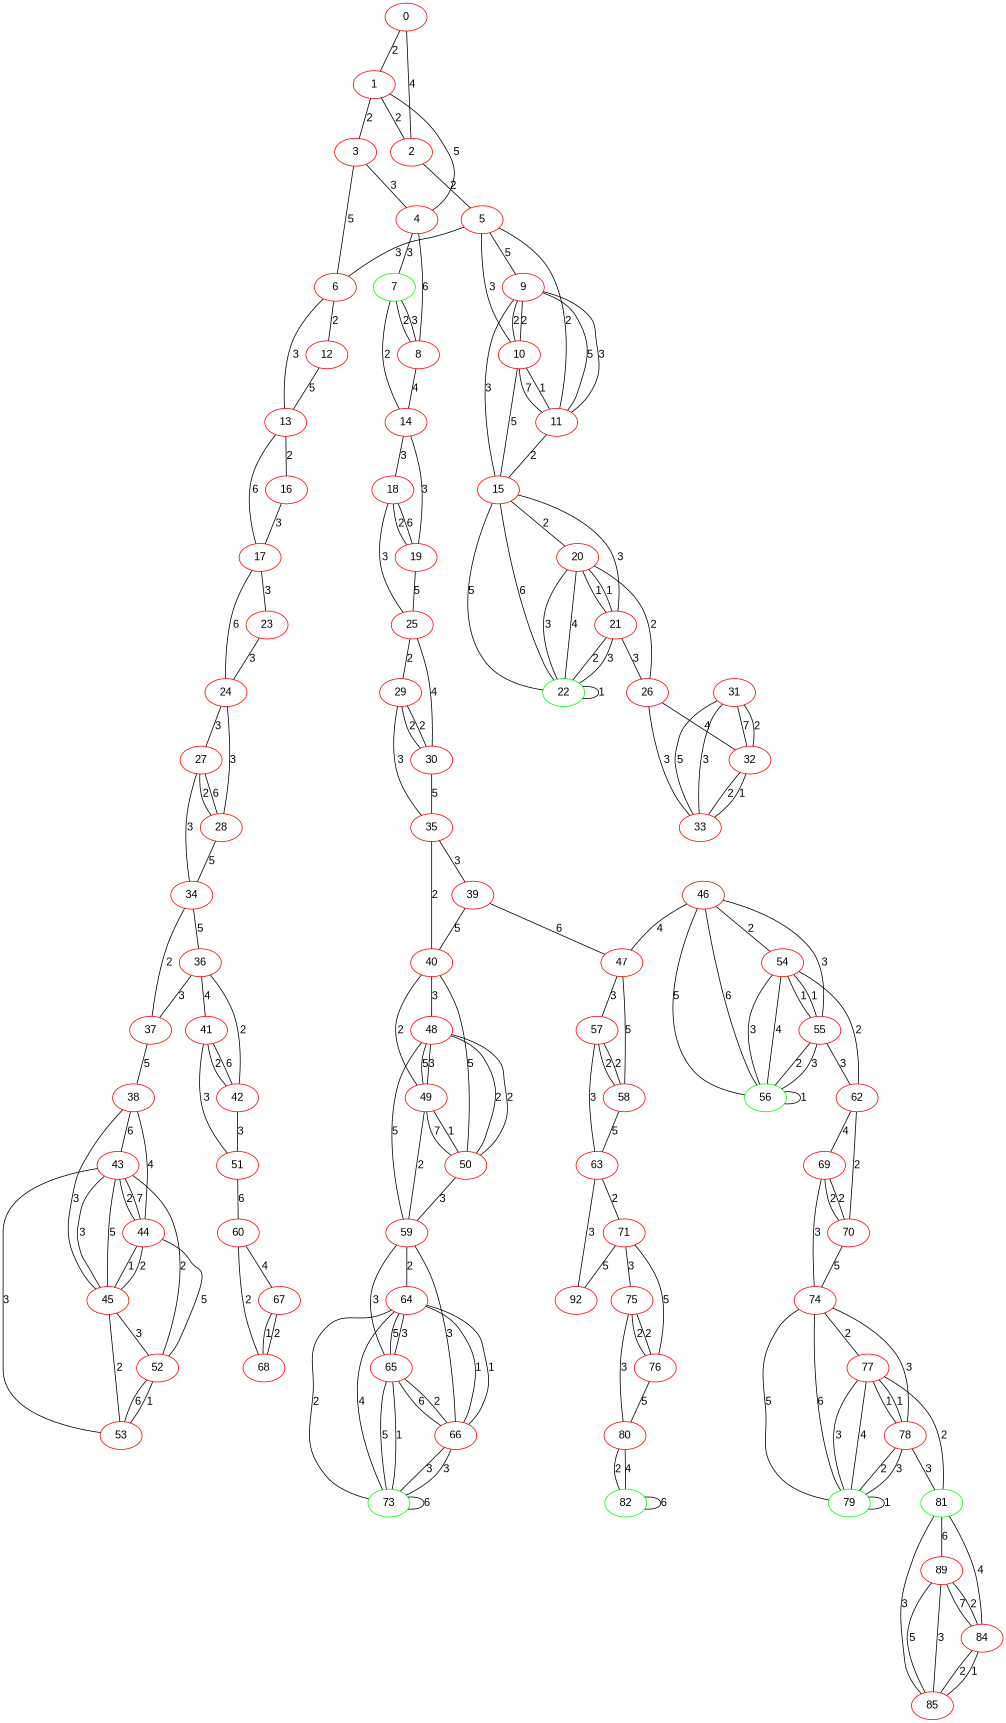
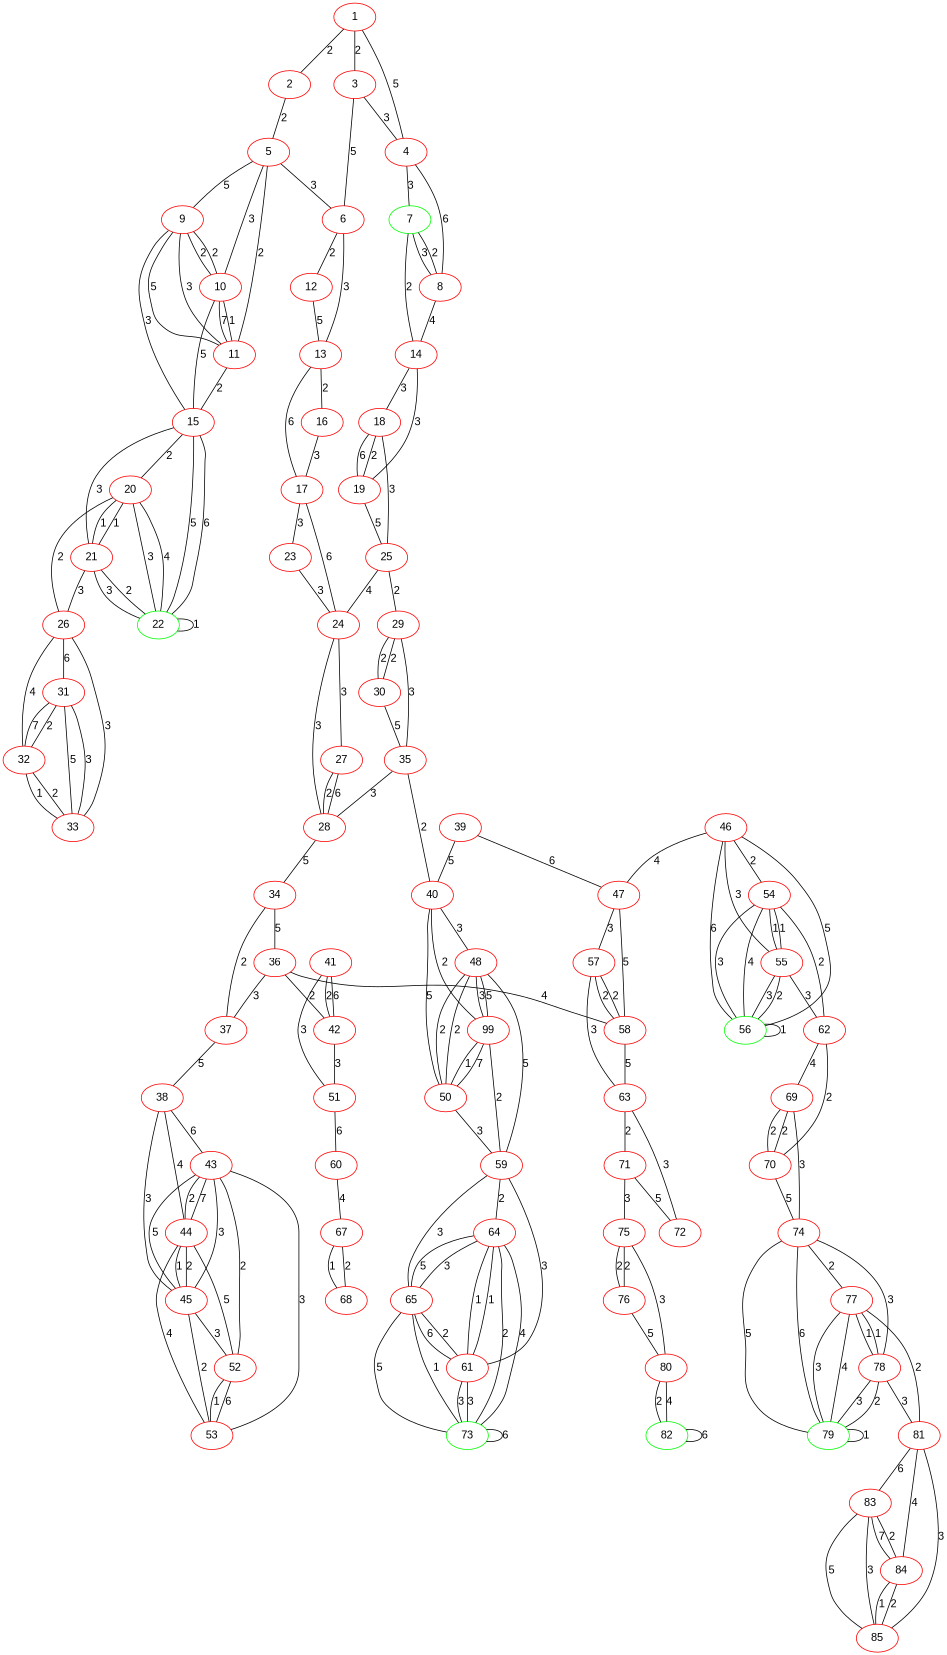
(406, 17) -> none
none -> (64, 659)
(430, 692) -> (363, 591)
(186, 827) -> none
(452, 861) -> (365, 794)
(203, 997) -> (434, 985)
(426, 1098) -> (488, 1030)
(662, 1296) -> none
(576, 1300) -> (680, 1233)
(243, 1302) -> none
none -> (164, 1336)
(456, 1436) -> (467, 1368)
(942, 1503) -> (919, 1436)
(942, 1571) -> (870, 1503)
